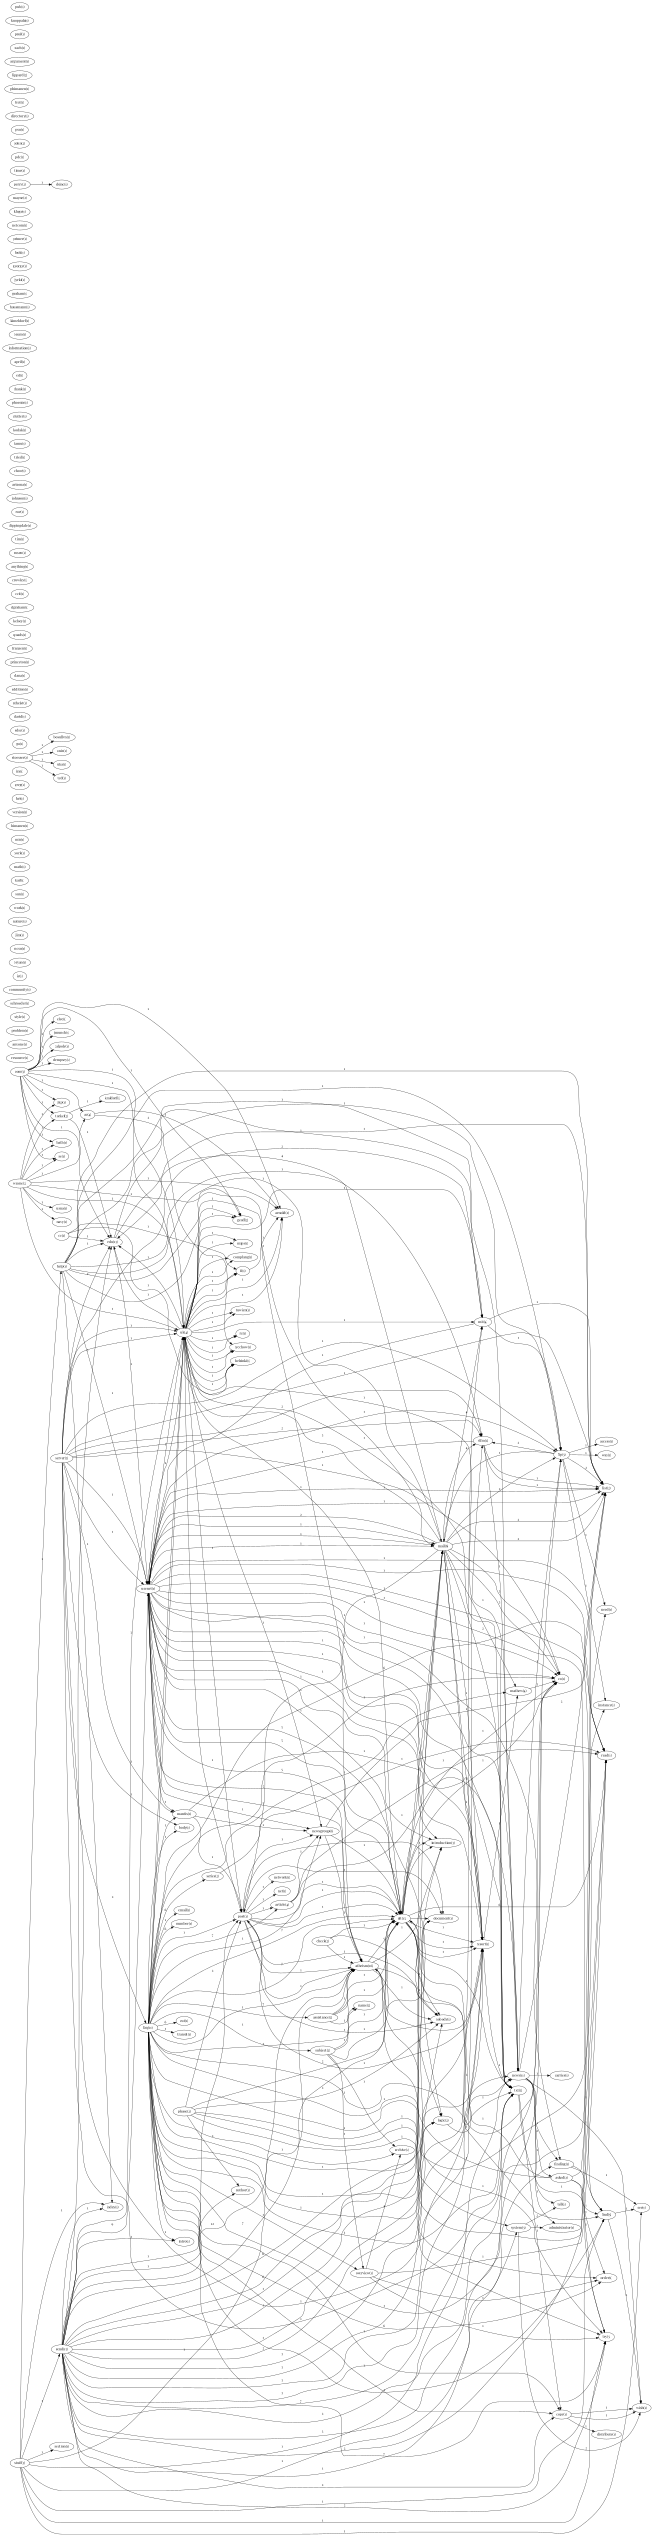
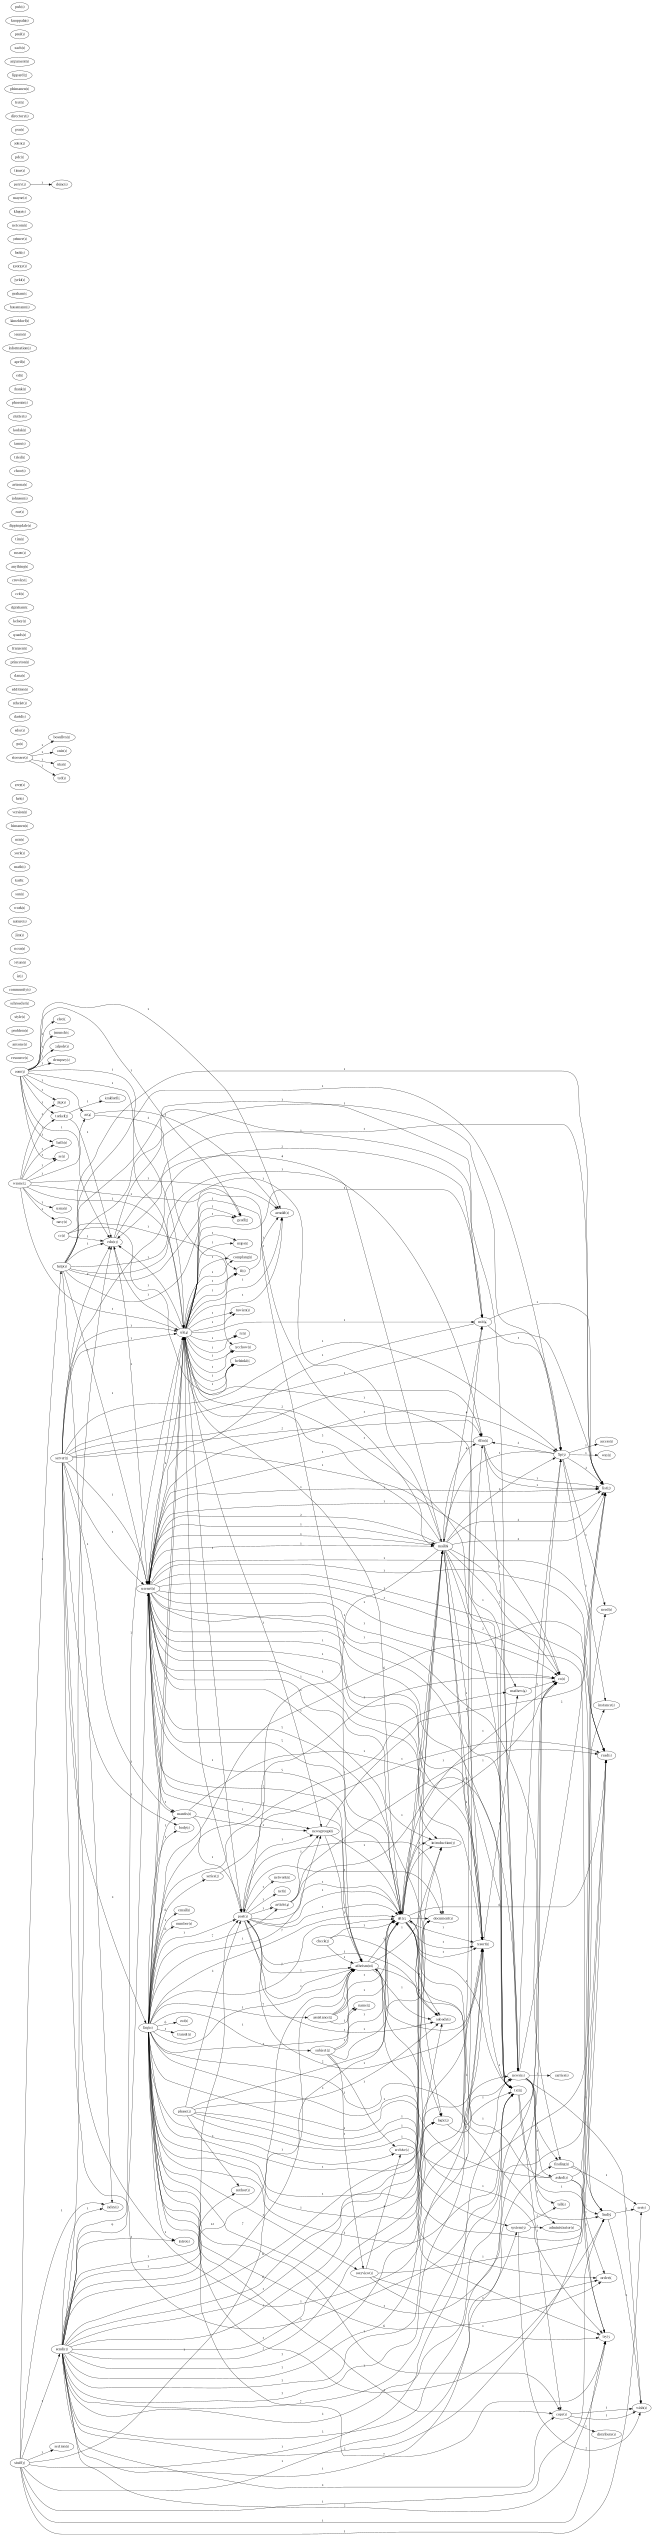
(20, 771) -> none
